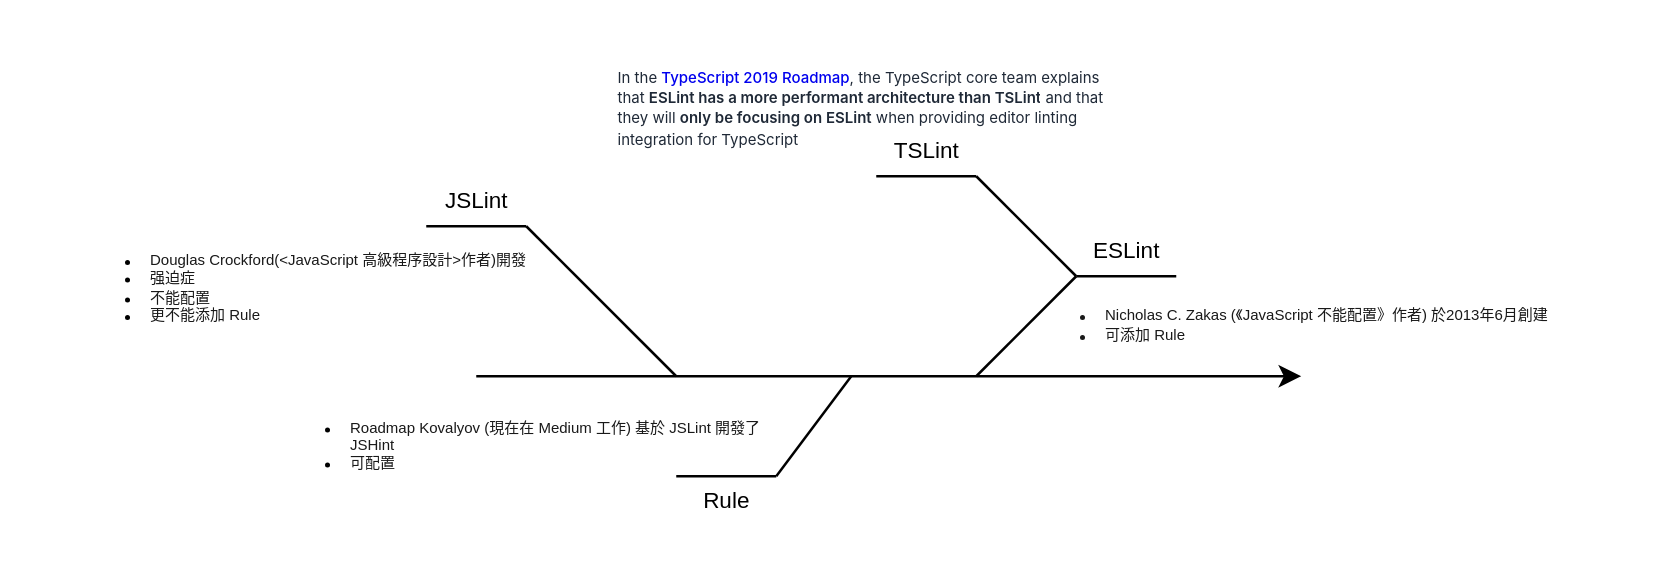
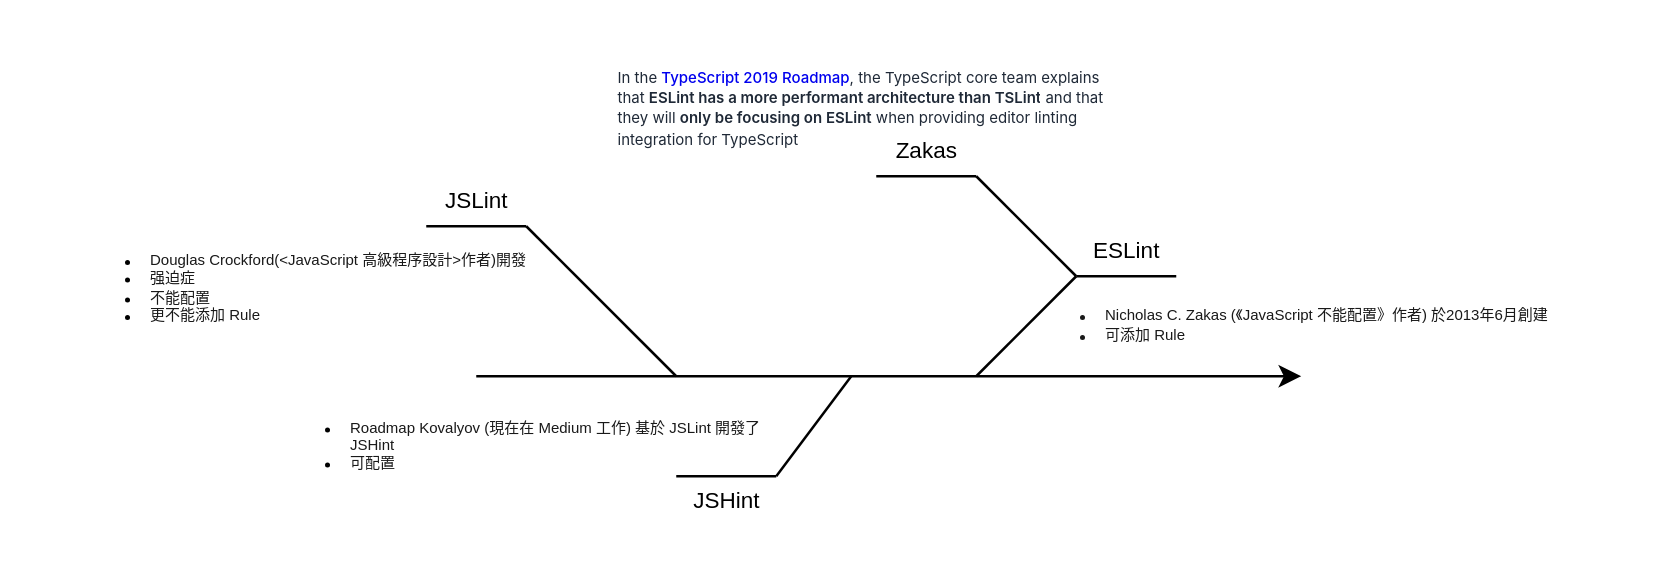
(928, 151) -> (928, 151)
(728, 501) -> (728, 501)
